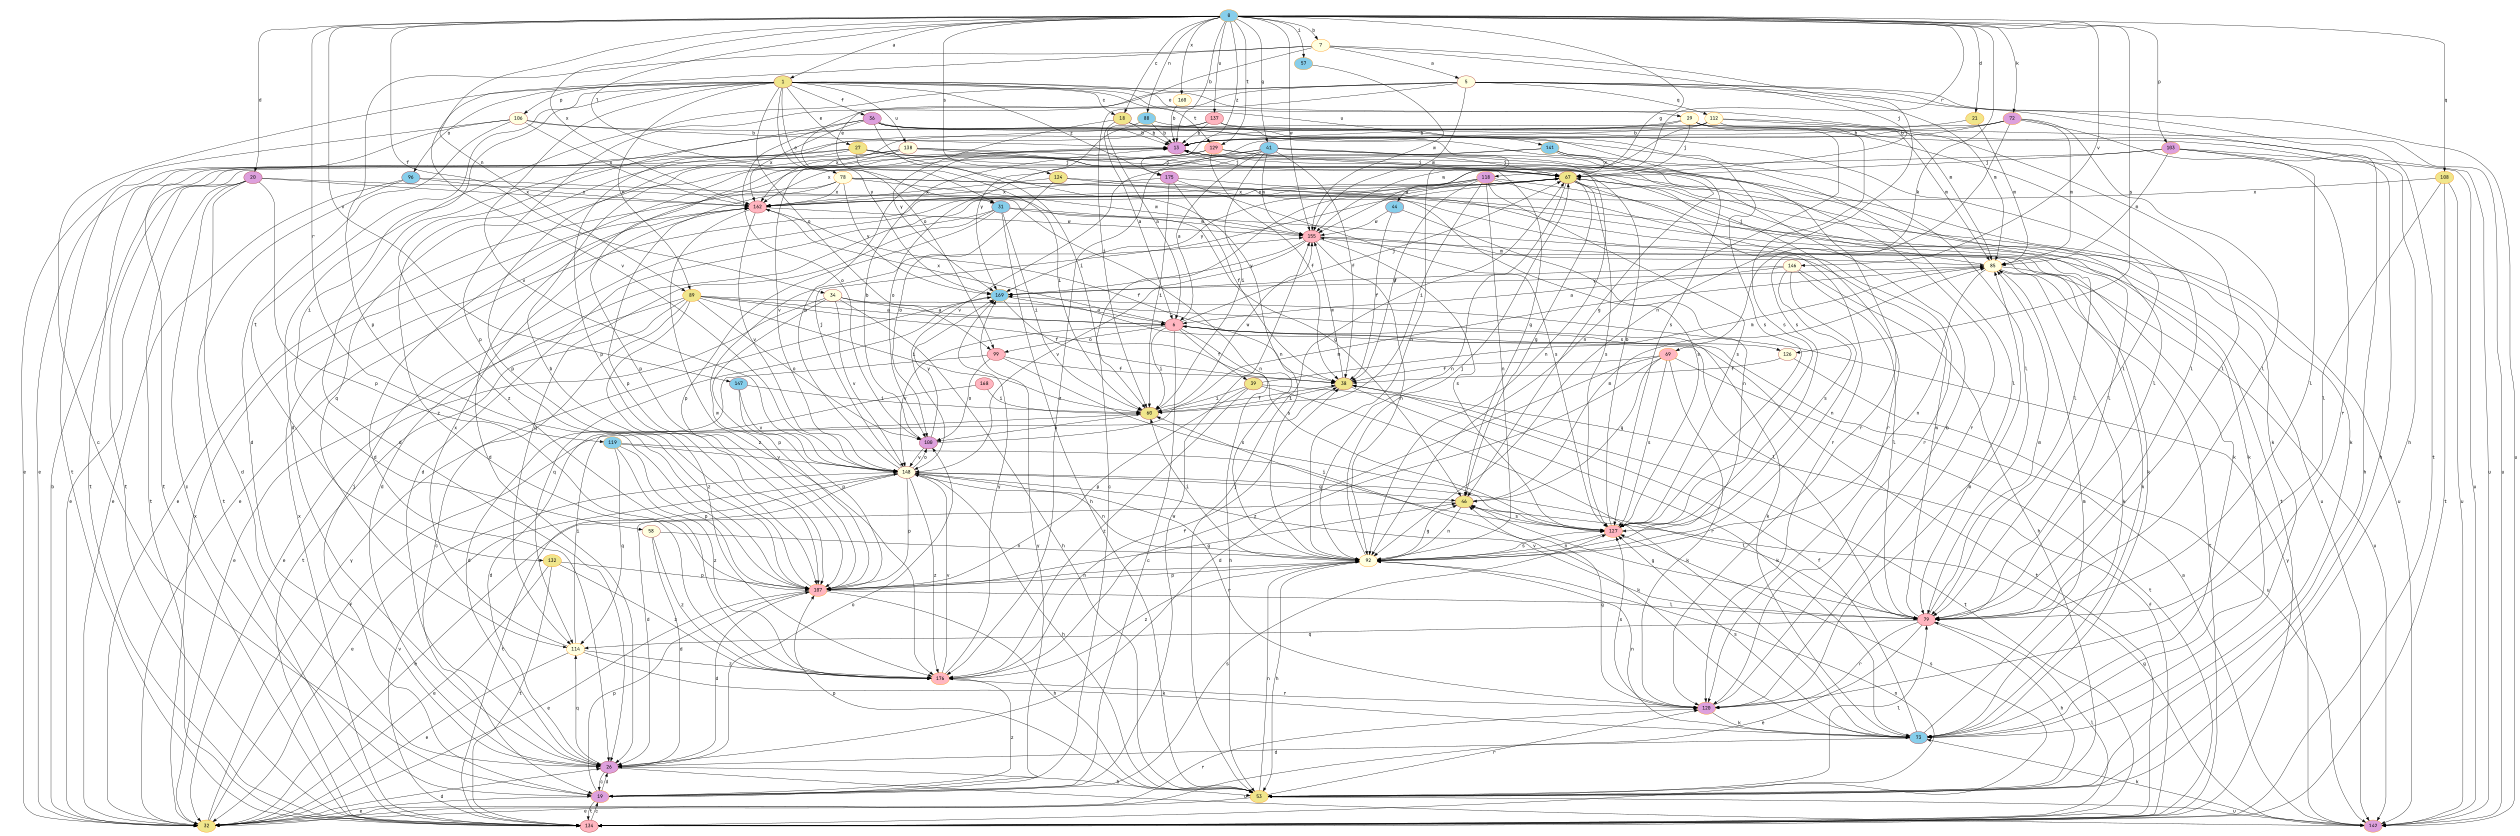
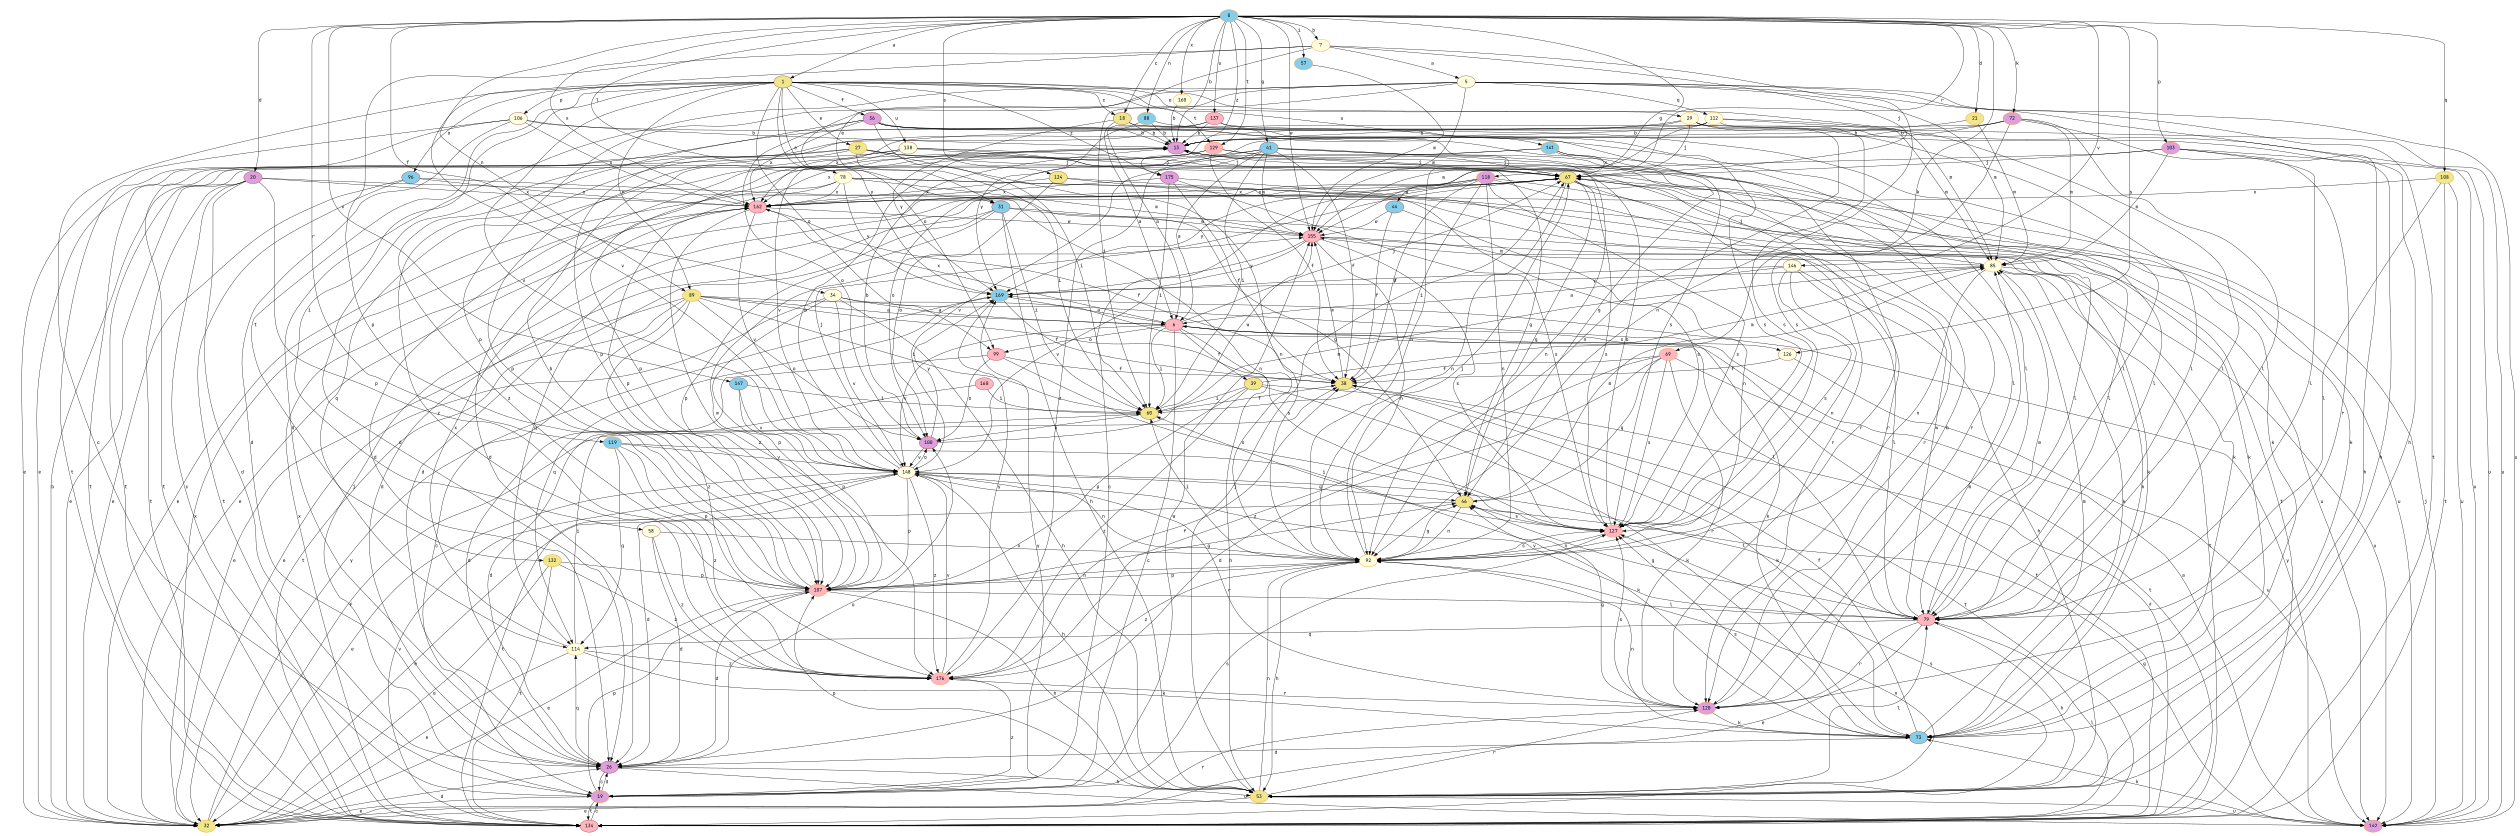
none -> (2236, 285)
(1254, 402) -> none
